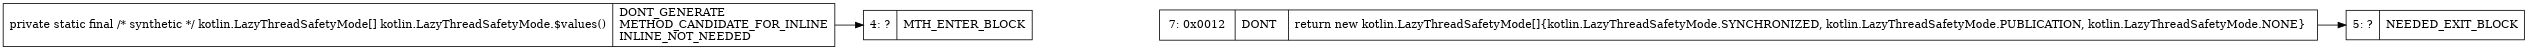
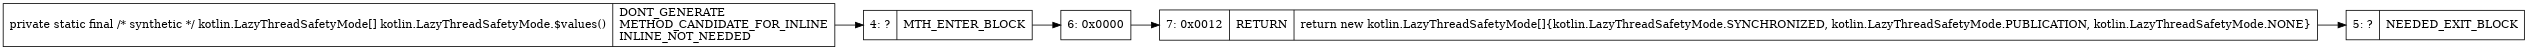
none -> (1096, 25)
(1259, 25) -> (1262, 25)
